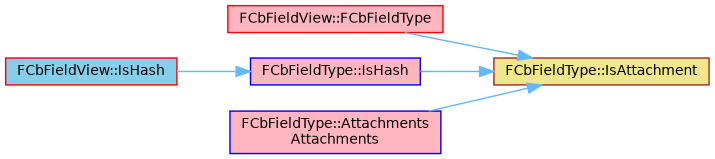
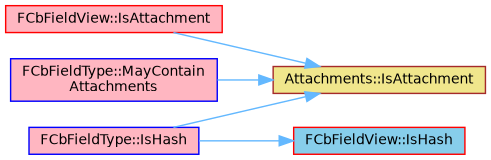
(335, 19) -> (114, 19)
(206, 71) -> (239, 141)
(601, 71) -> (379, 80)
(335, 132) -> (114, 80)
